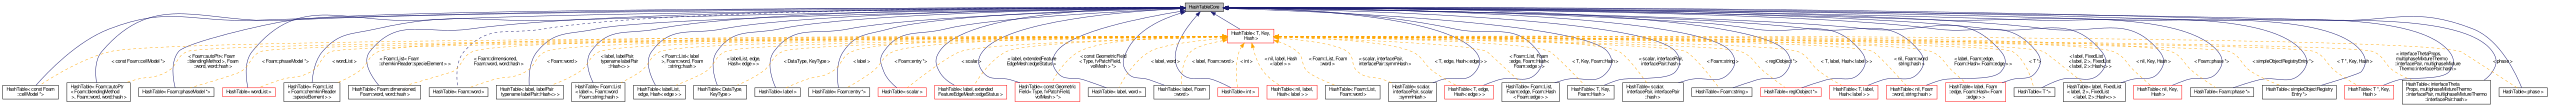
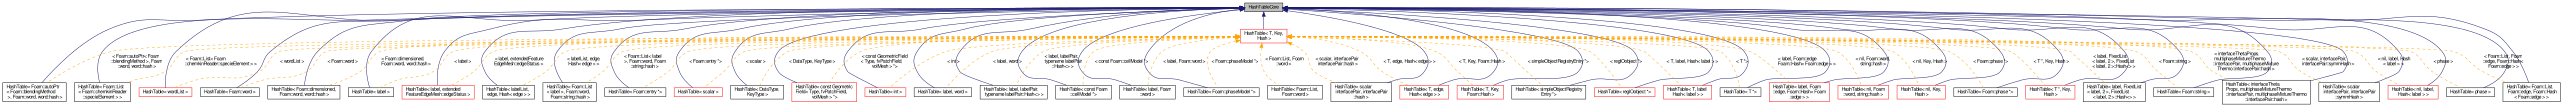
(800, 12) -> (726, 12)
none -> (1889, 14)
(1412, 92) -> (2349, 92)
(1591, 92) -> (1480, 92)
